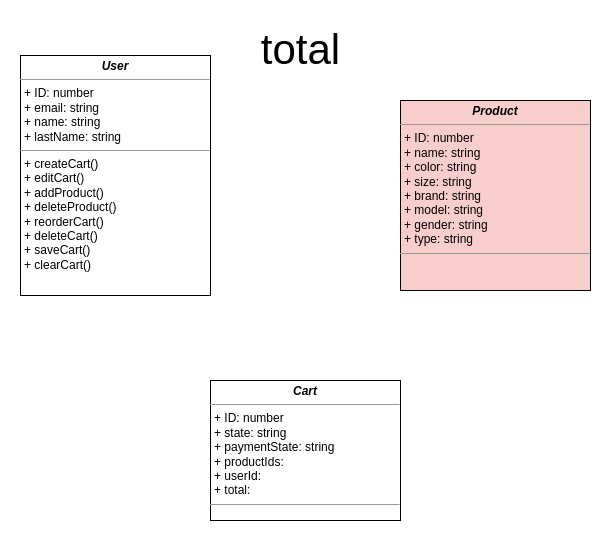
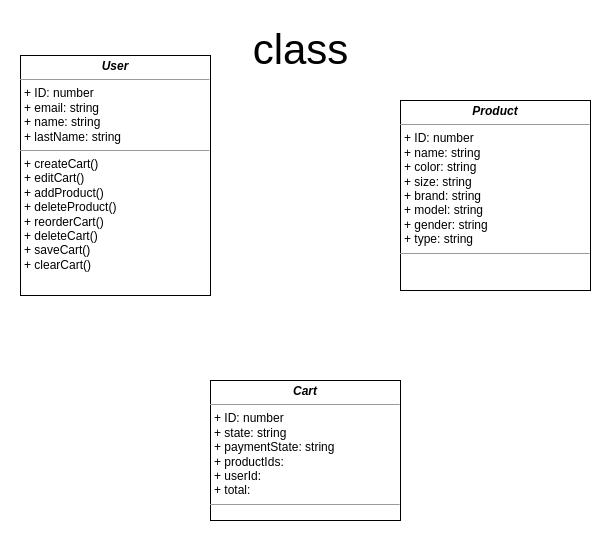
(301, 51) -> (301, 51)
(496, 196) -> (496, 196)
